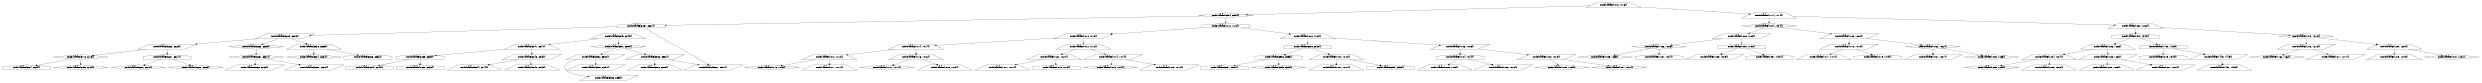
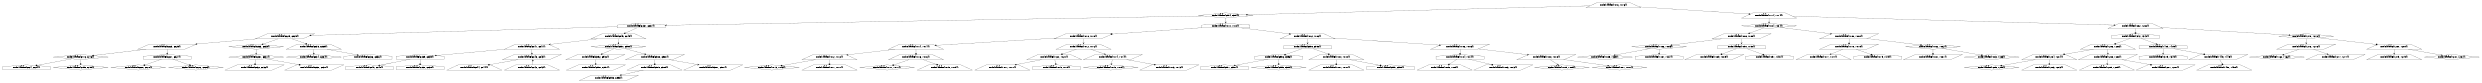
(676, 46) -> (631, 30)
(531, 61) -> (533, 63)
(568, 71) -> (633, 72)
